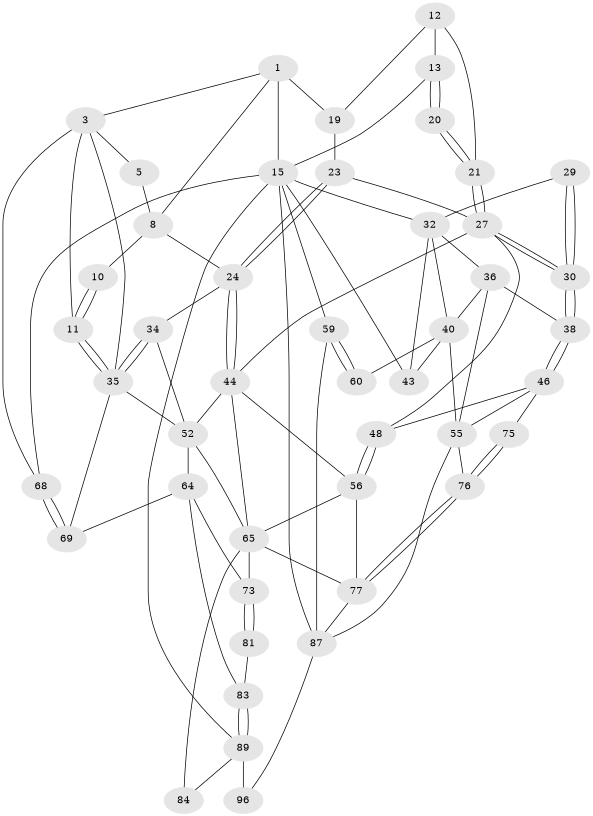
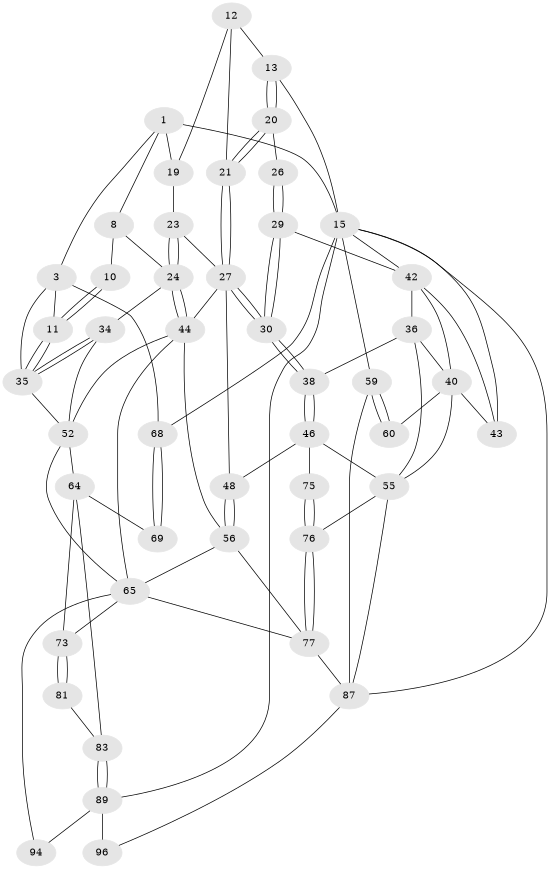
(139, 173) -> none
none -> (278, 173)
(430, 225) -> (412, 277)
(90, 461) -> none
(184, 800) -> (36, 853)
